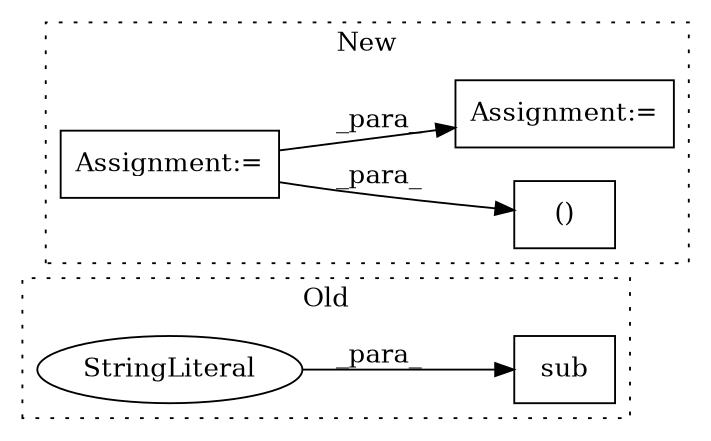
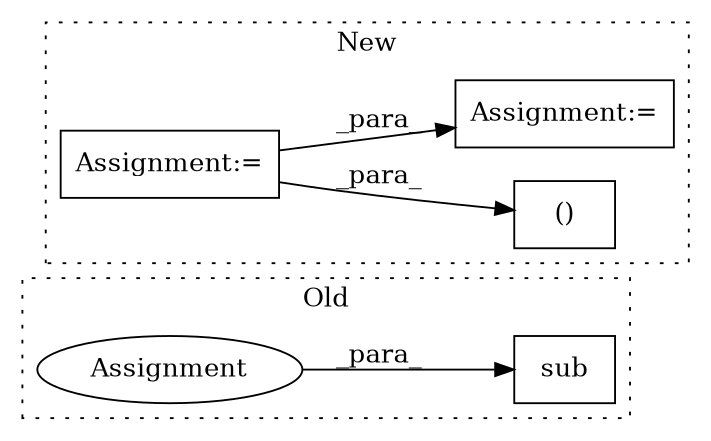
(170, 370) -> (170, 370)
